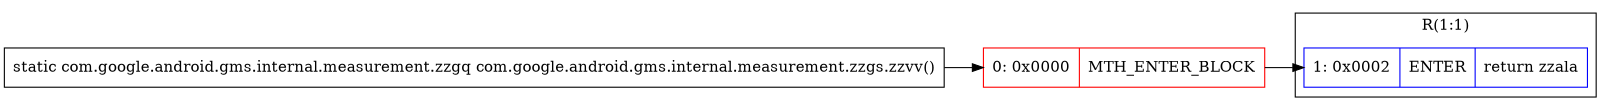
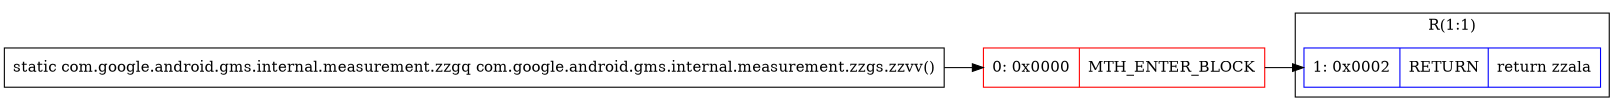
(1438, 67) -> (1444, 67)
